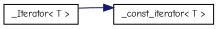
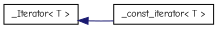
(91, 8) -> (101, 21)
